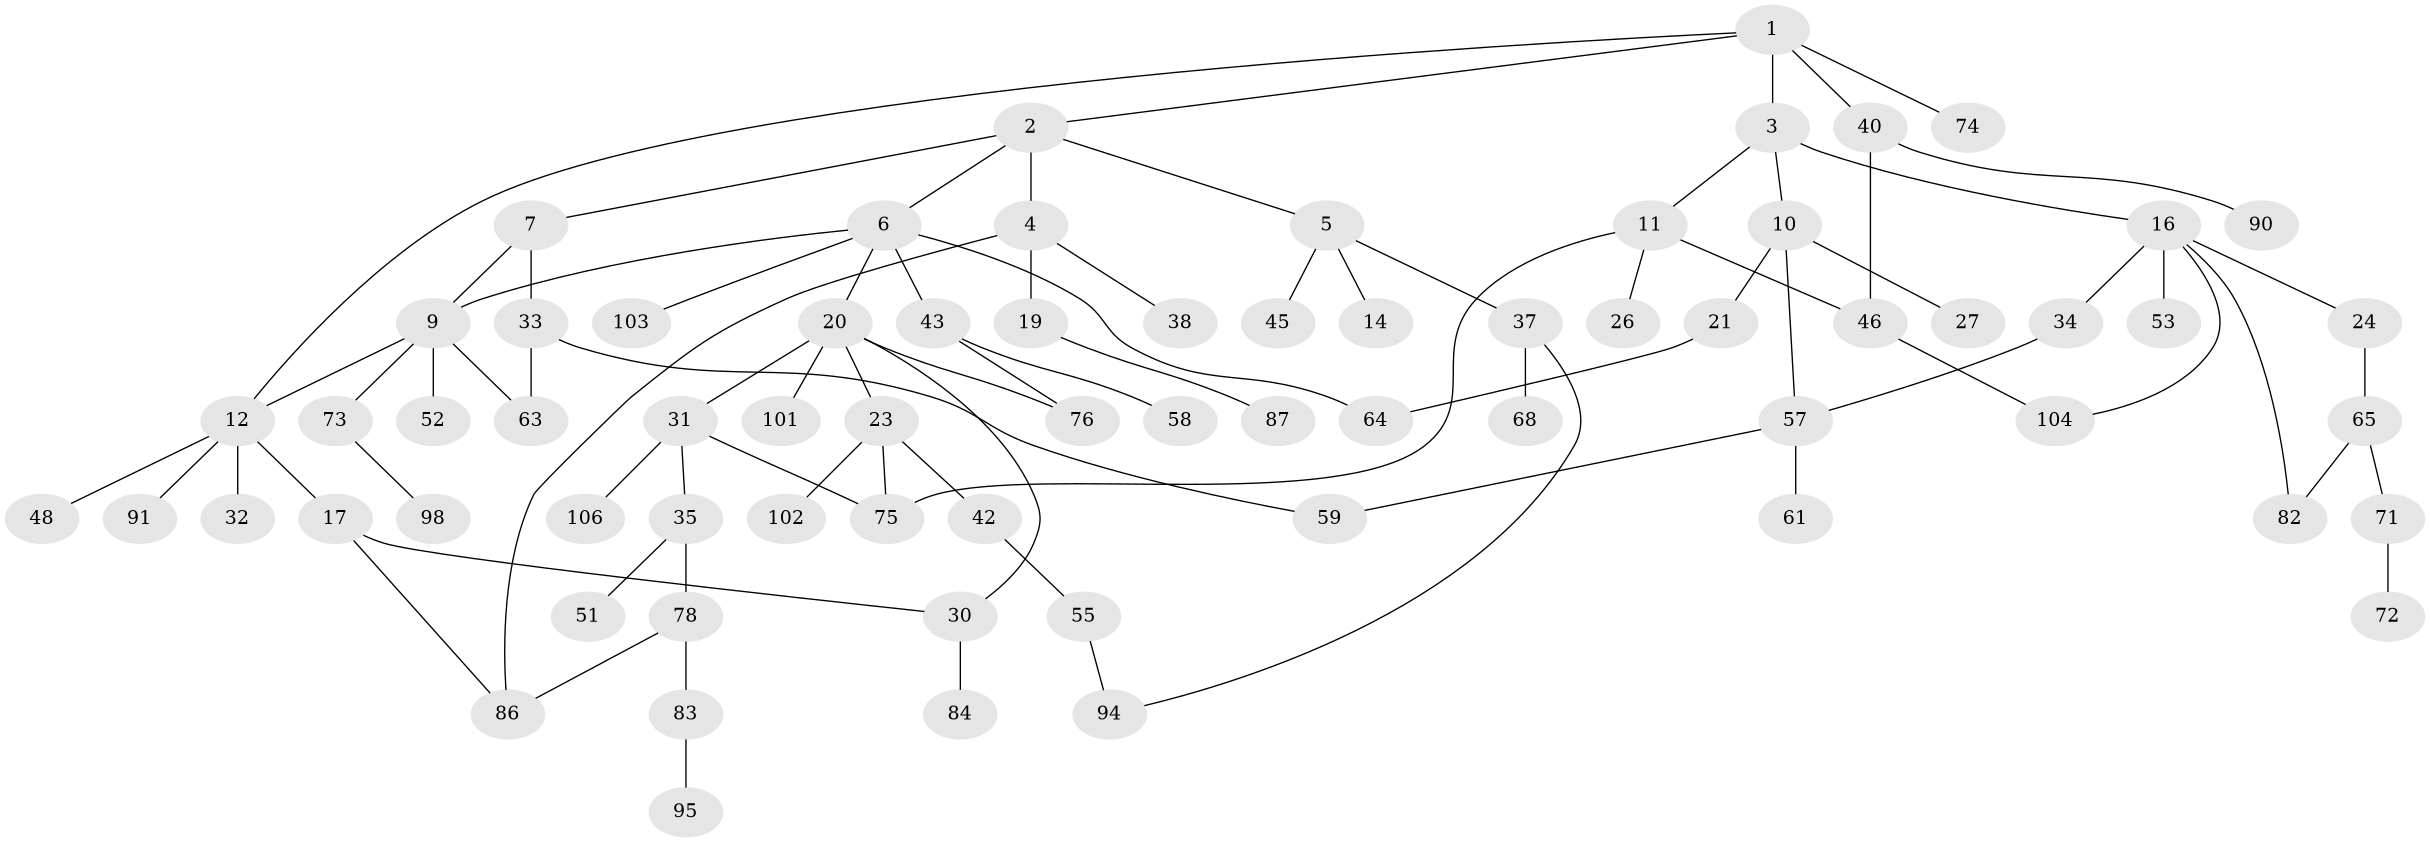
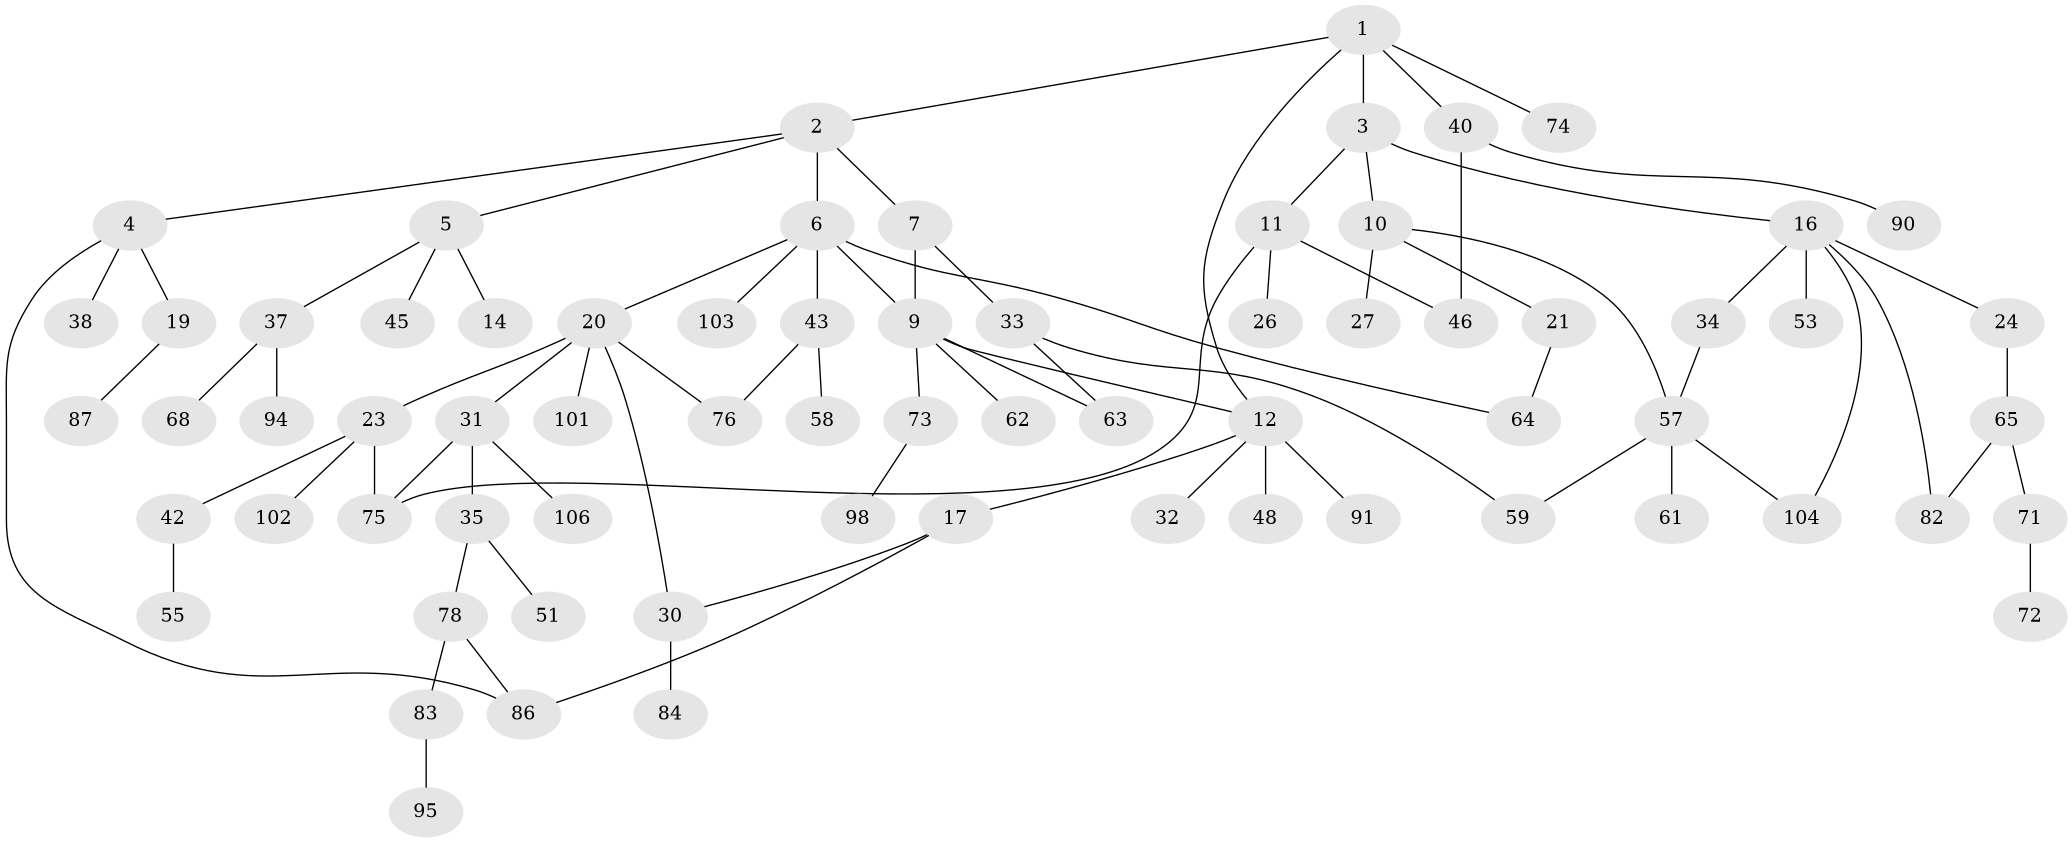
(1968, 375) -> (1737, 470)
(433, 421) -> (1018, 421)
(1097, 666) -> none
